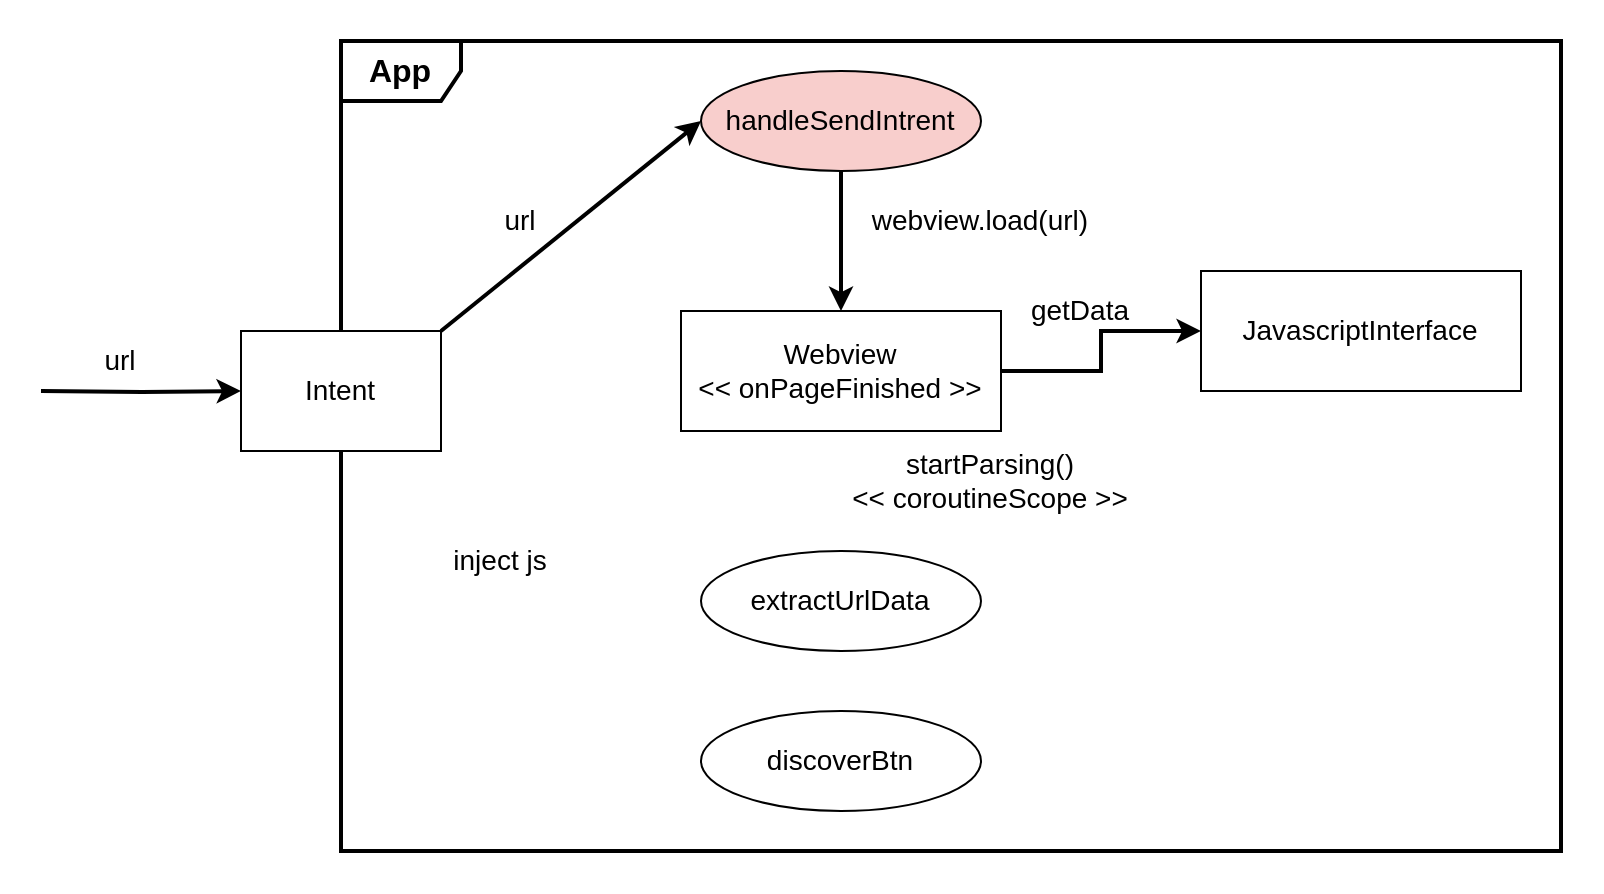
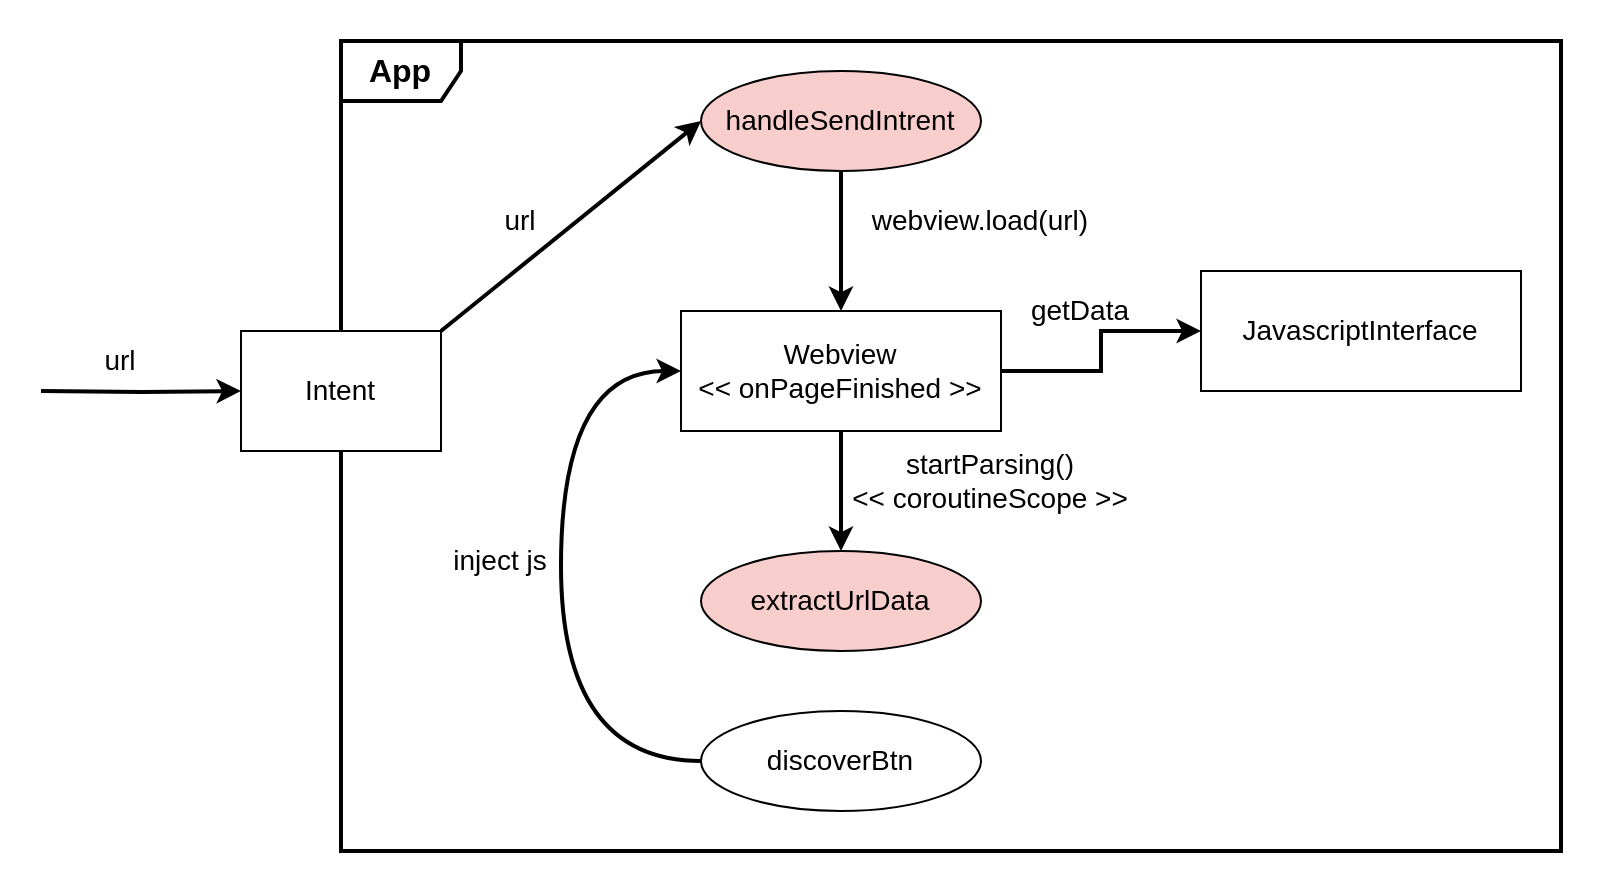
none -> (841, 482)
none -> (562, 580)
(841, 601) -> (841, 601)
